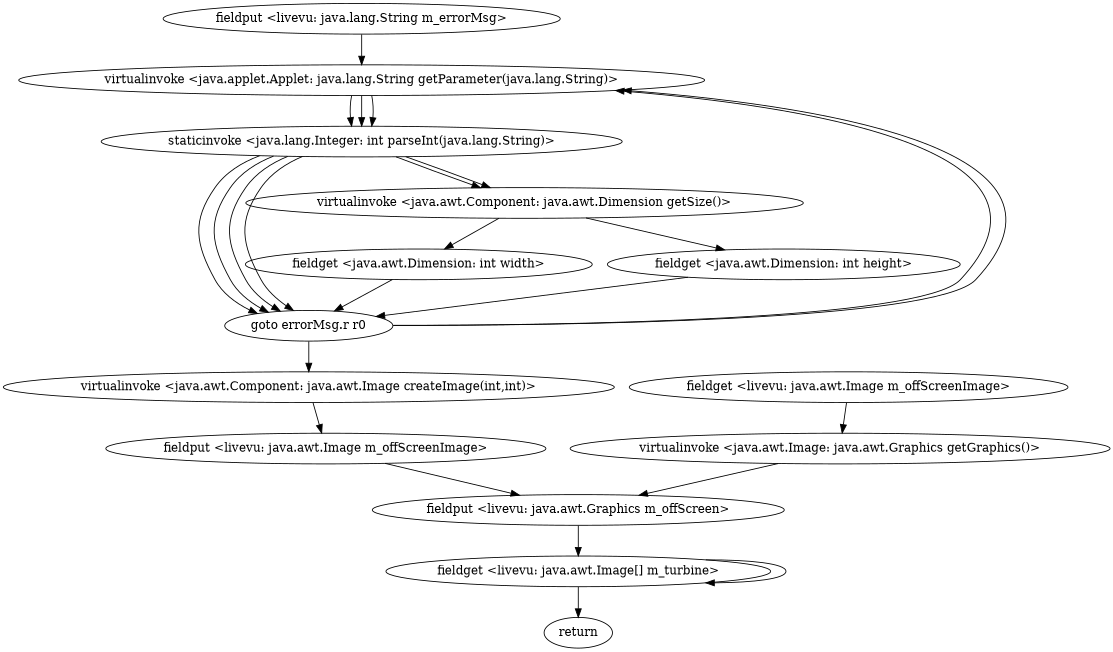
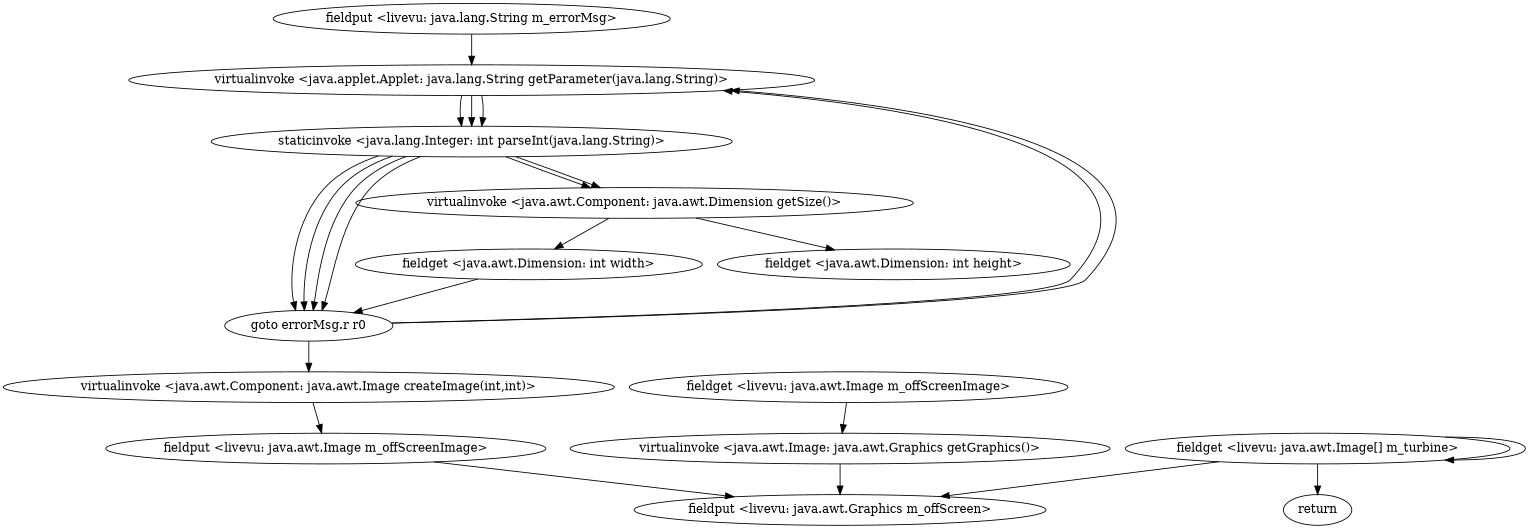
(536, 296) -> none
(578, 536) -> (1084, 479)
